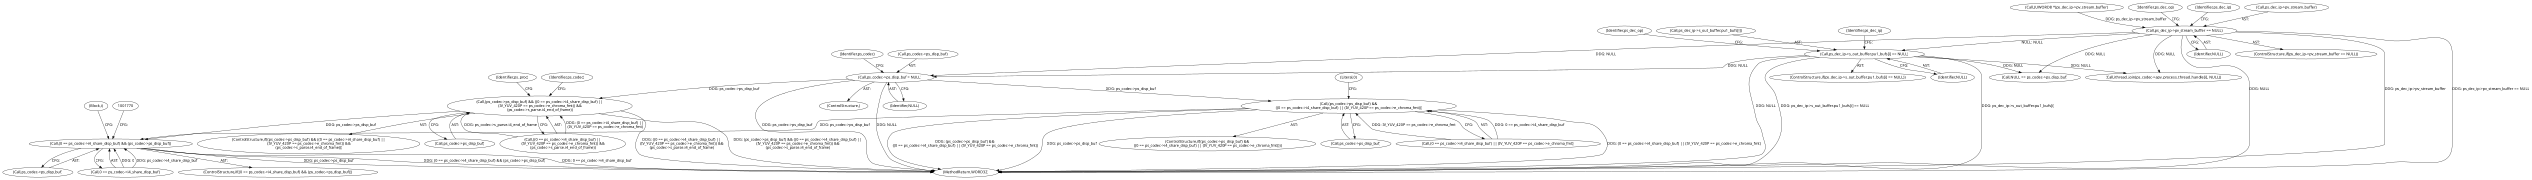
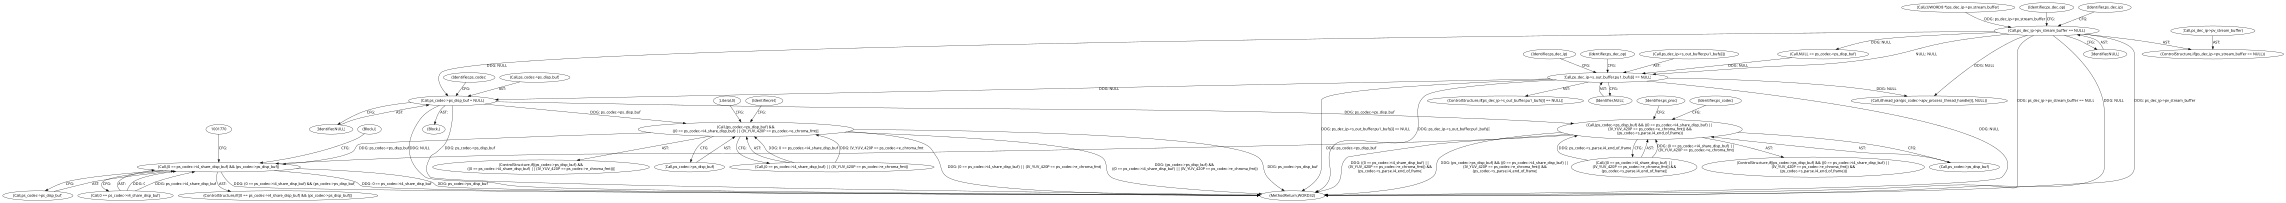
(2237, 19) -> (2213, 41)
(1974, 62) -> (1719, 65)
none -> (764, 101)
(844, 106) -> (434, 129)
